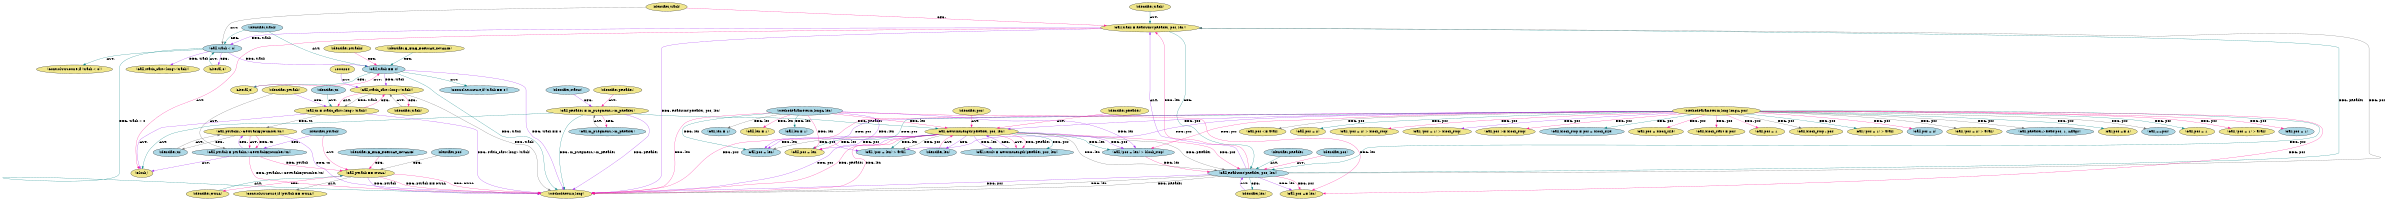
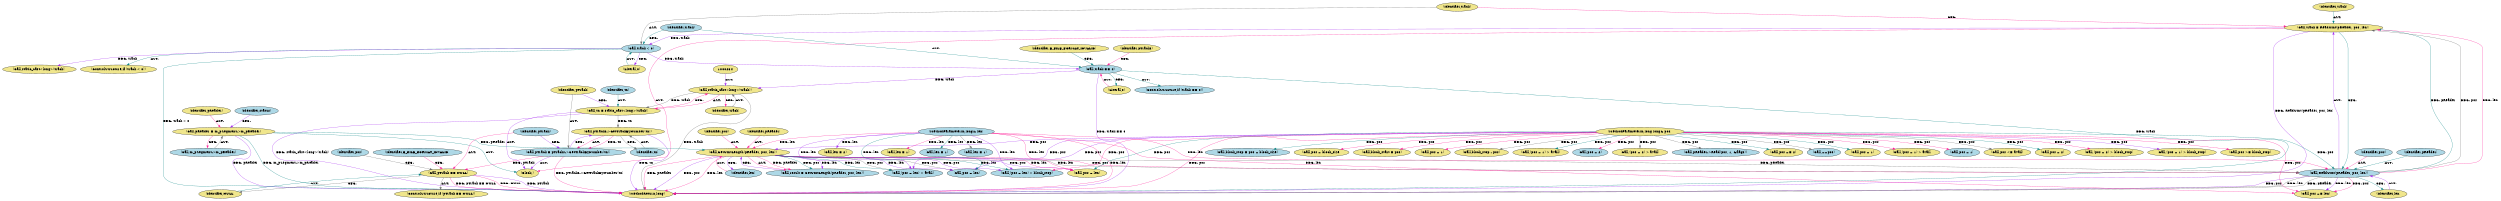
none -> (835, 152)
(1187, 169) -> (1658, 160)
(281, 183) -> (333, 184)
